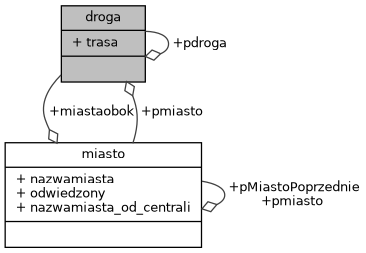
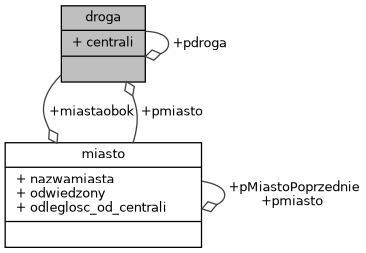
(96, 43) -> (103, 43)
(103, 208) -> (92, 208)
